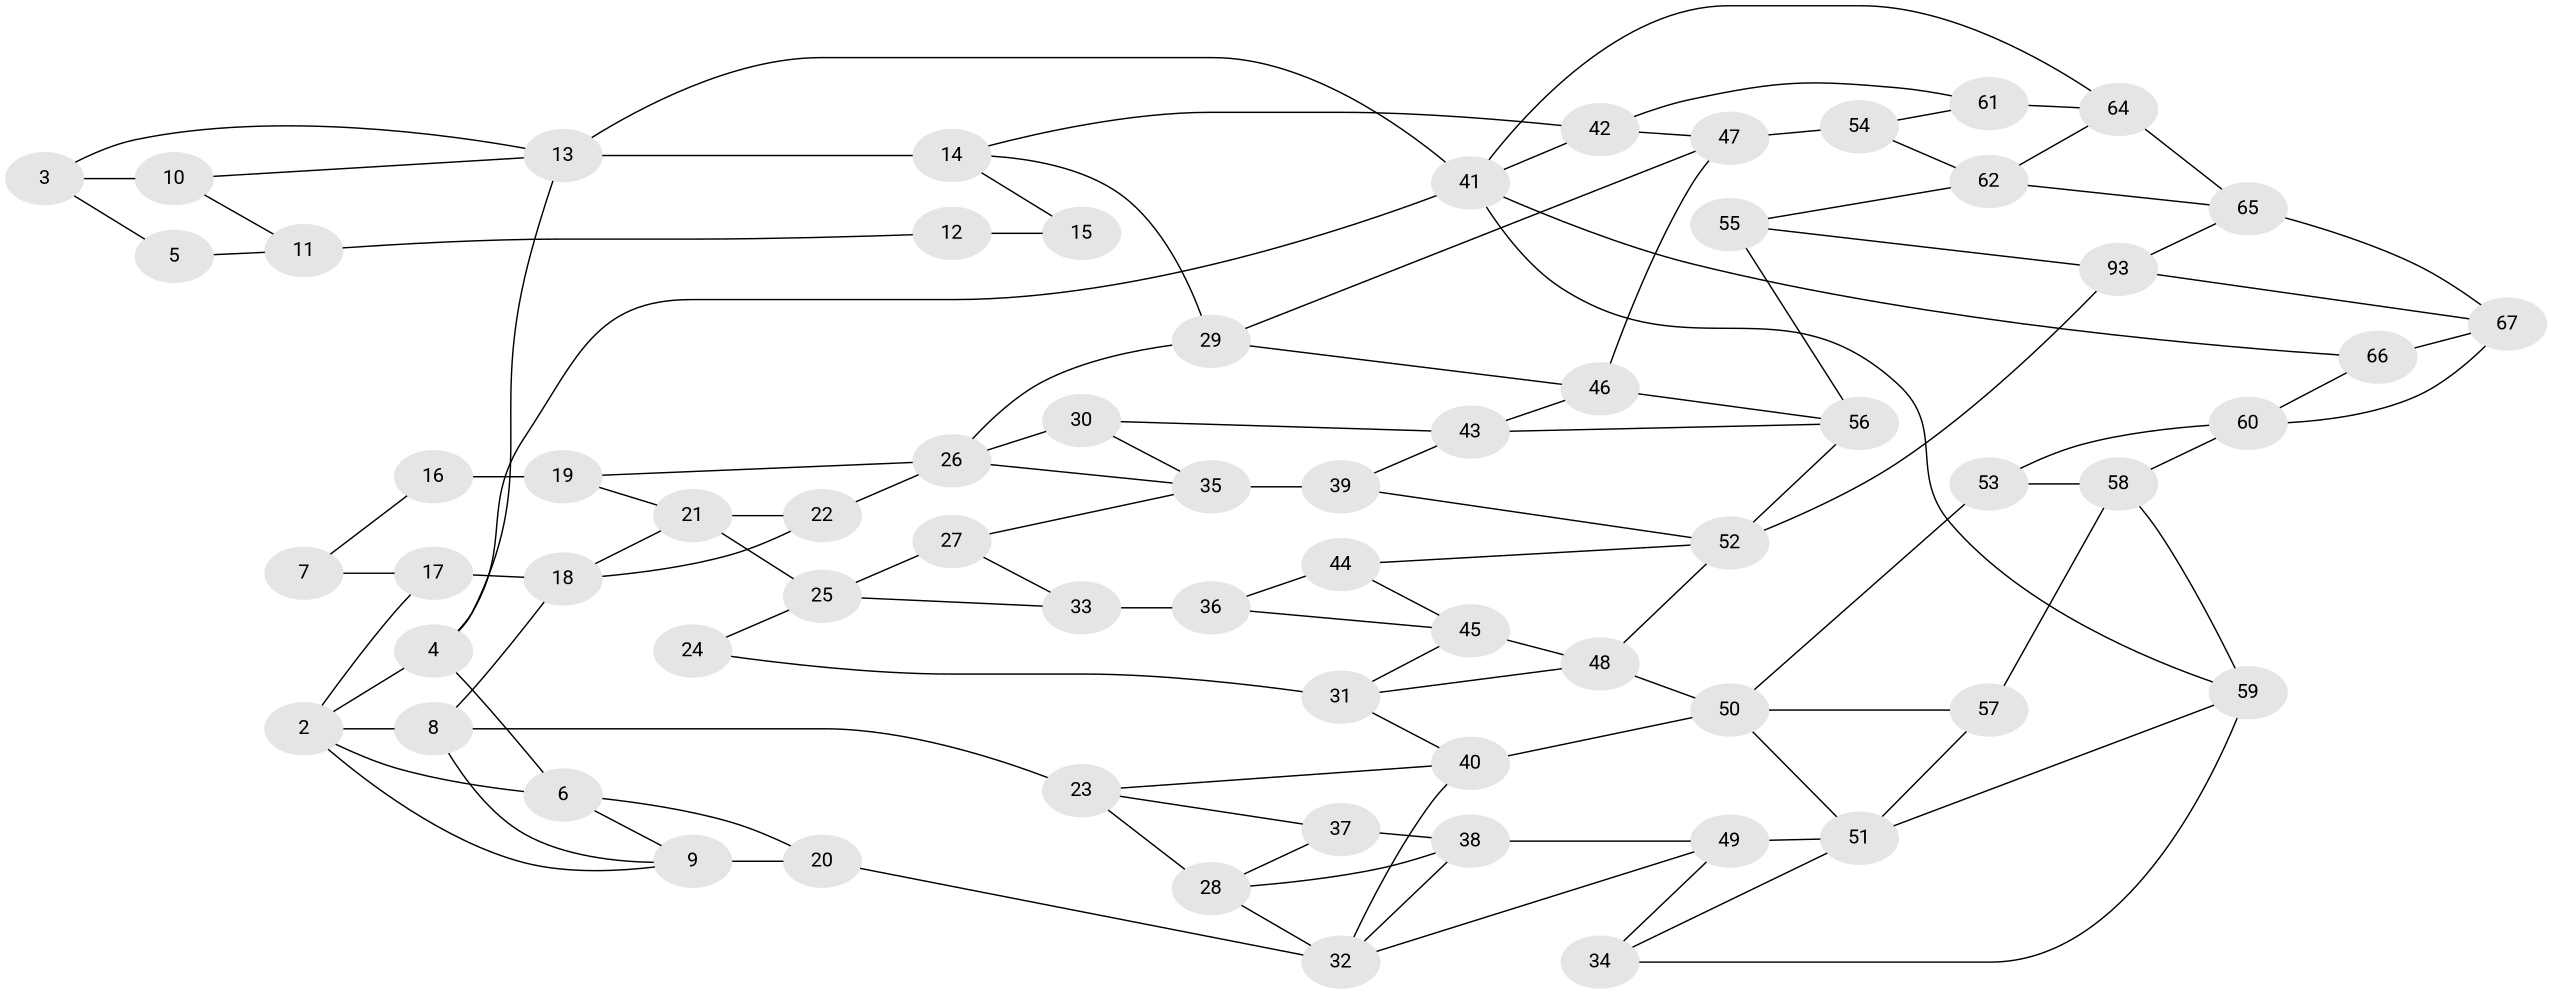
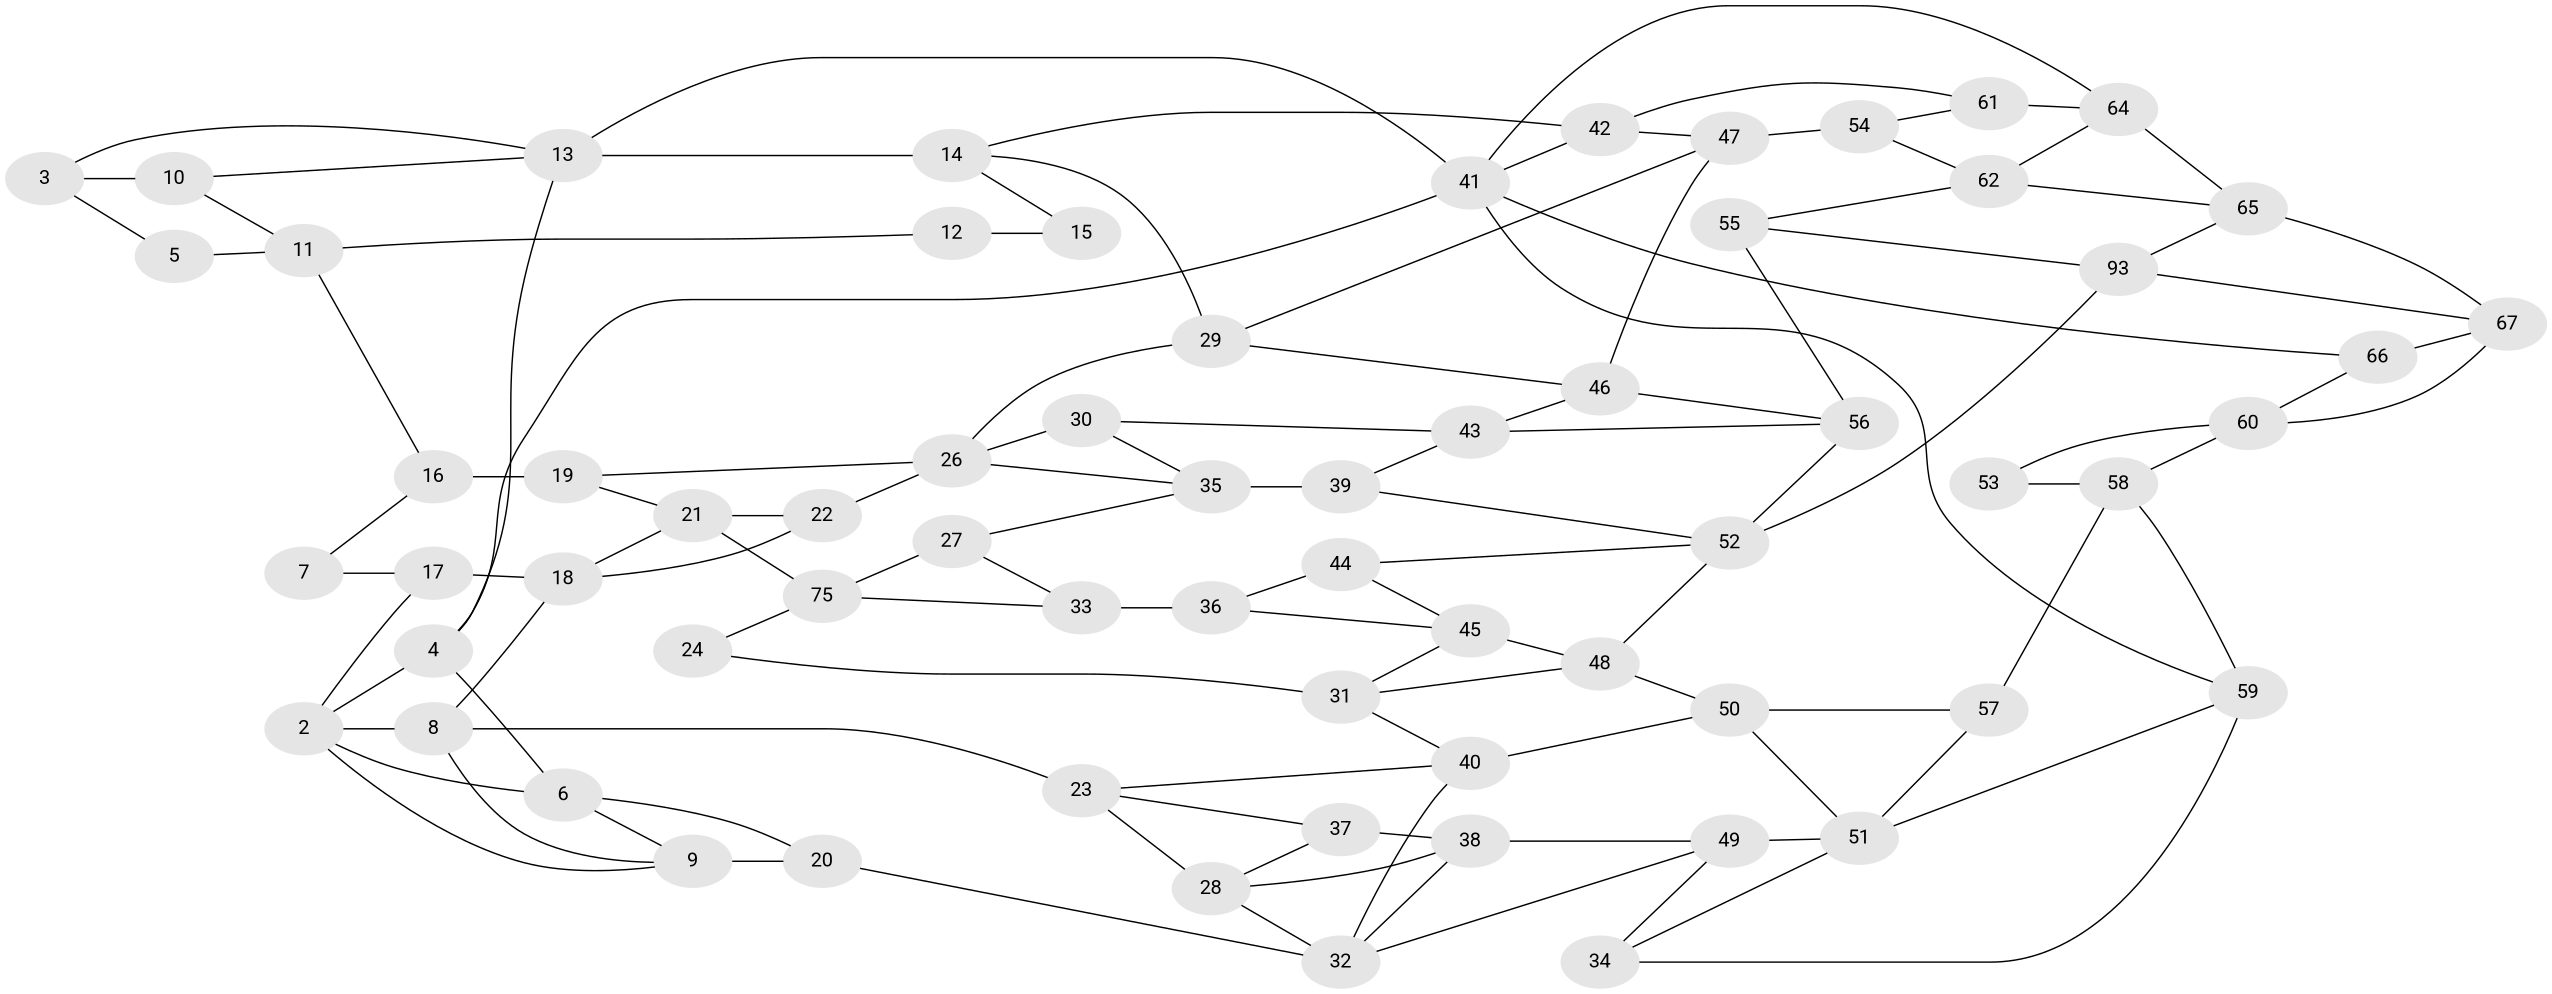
none -> (369, 364)
(822, 596) -> (822, 596)
(1860, 597) -> none
